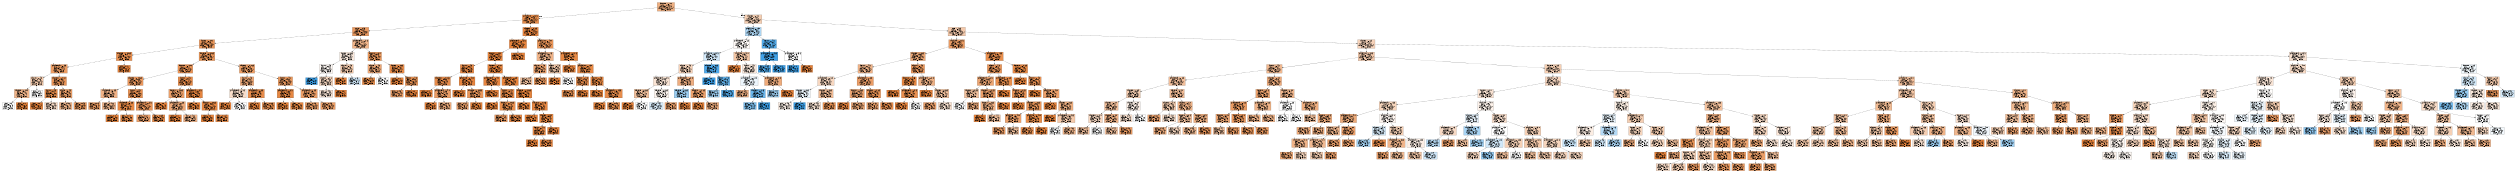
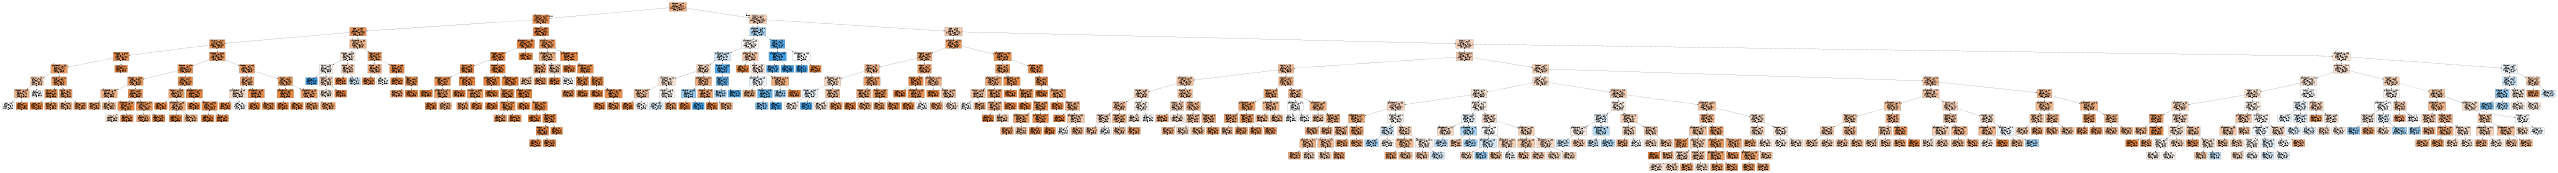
(709, 81) -> none
(1020, 81) -> none
(397, 94) -> (397, 94)
(51, 106) -> (51, 106)
none -> (698, 106)
(112, 118) -> (112, 118)
none -> (2111, 131)
(1379, 143) -> (1387, 143)
(1448, 143) -> none
none -> (1796, 143)
(1818, 143) -> (1827, 143)
(1933, 143) -> (1958, 143)
none -> (1942, 143)
